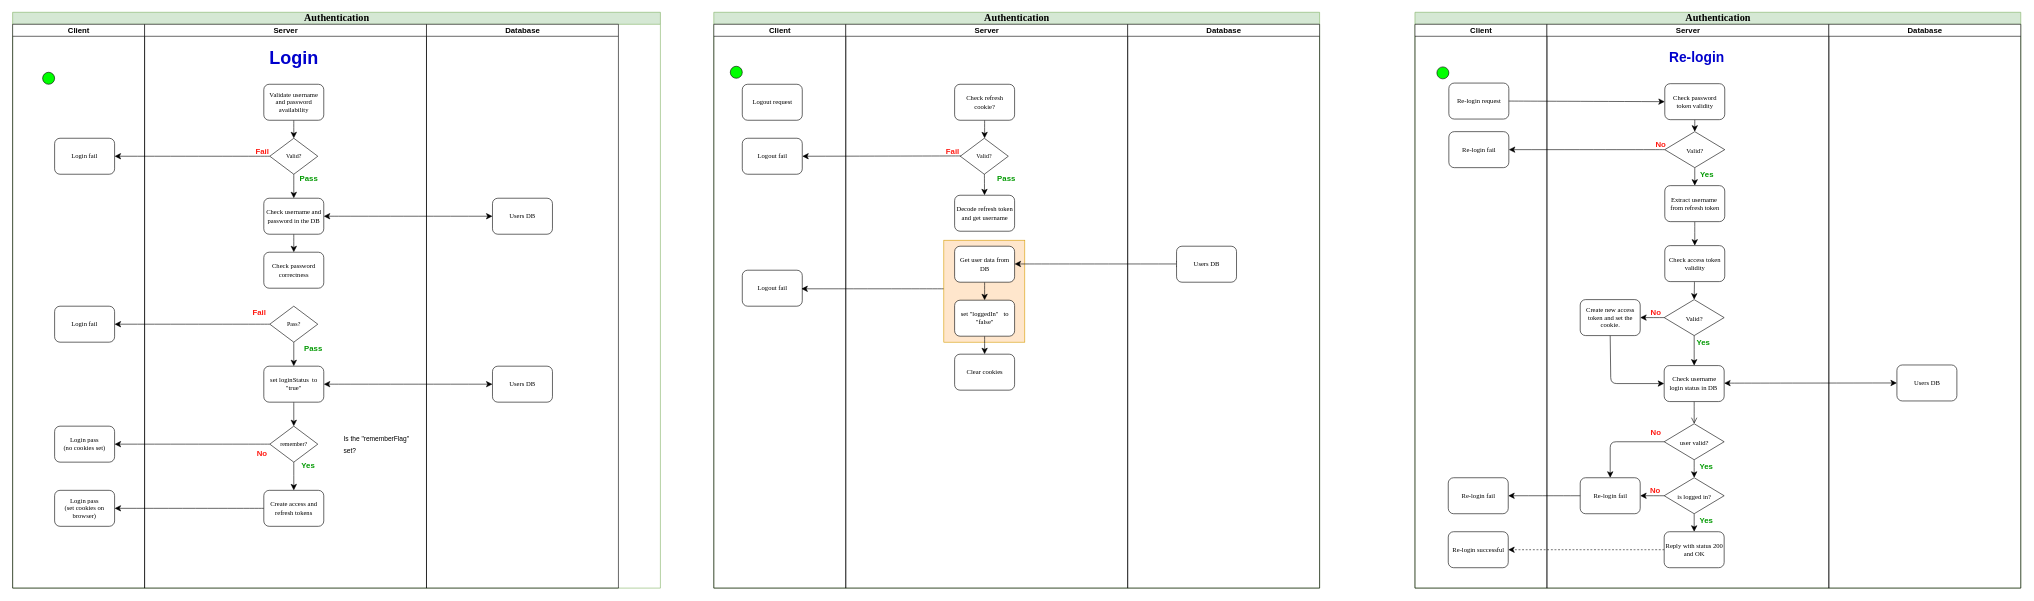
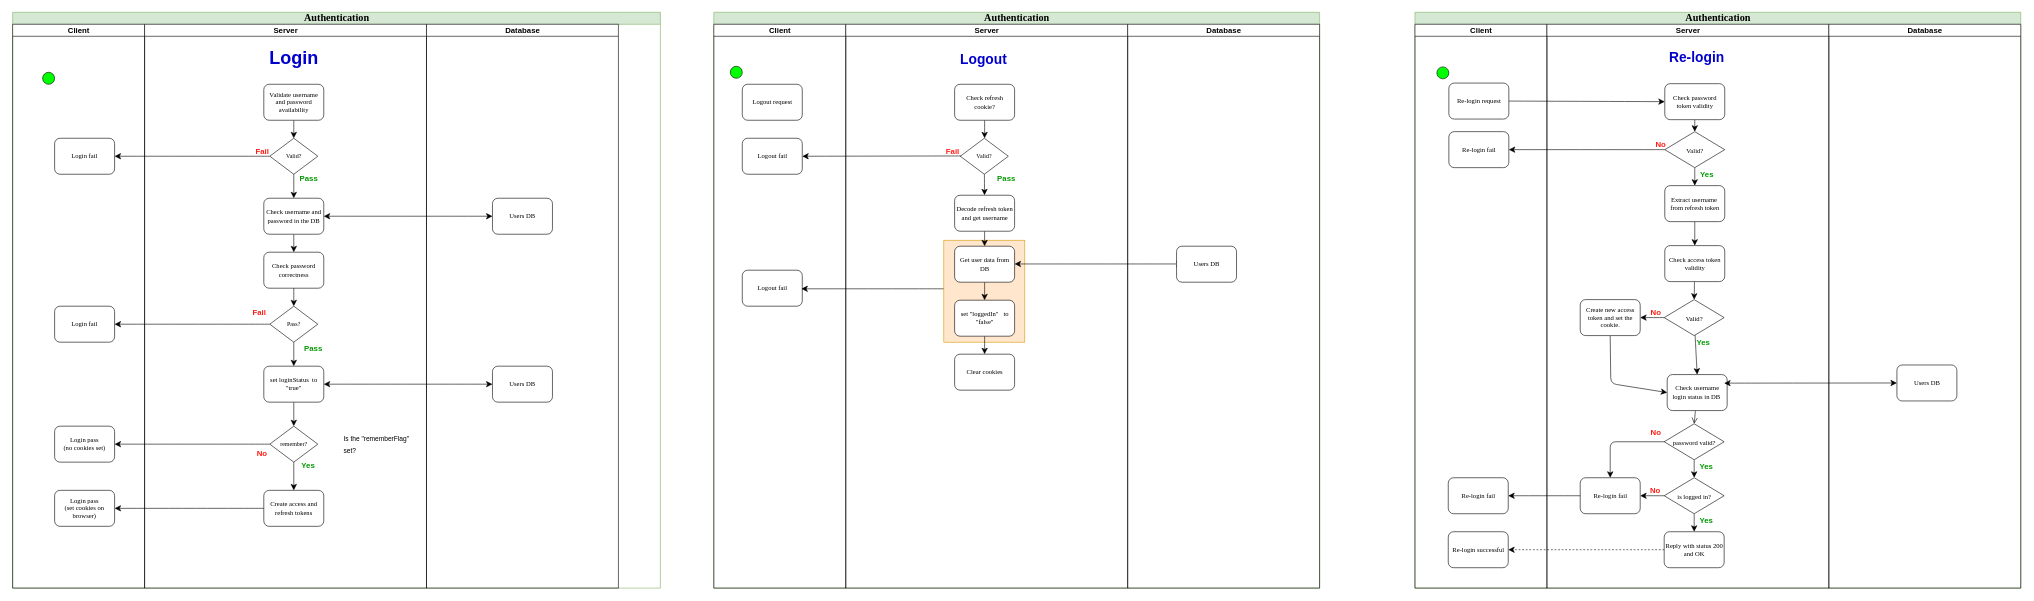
none -> (983, 59)
none -> (985, 234)
none -> (294, 299)
(1694, 384) -> (1697, 393)
(1695, 442) -> (1695, 442)
